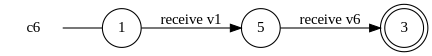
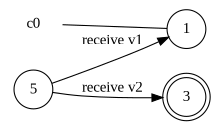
(330, 20) -> (113, 88)
(33, 28) -> (33, 24)
(186, 28) -> (106, 63)
